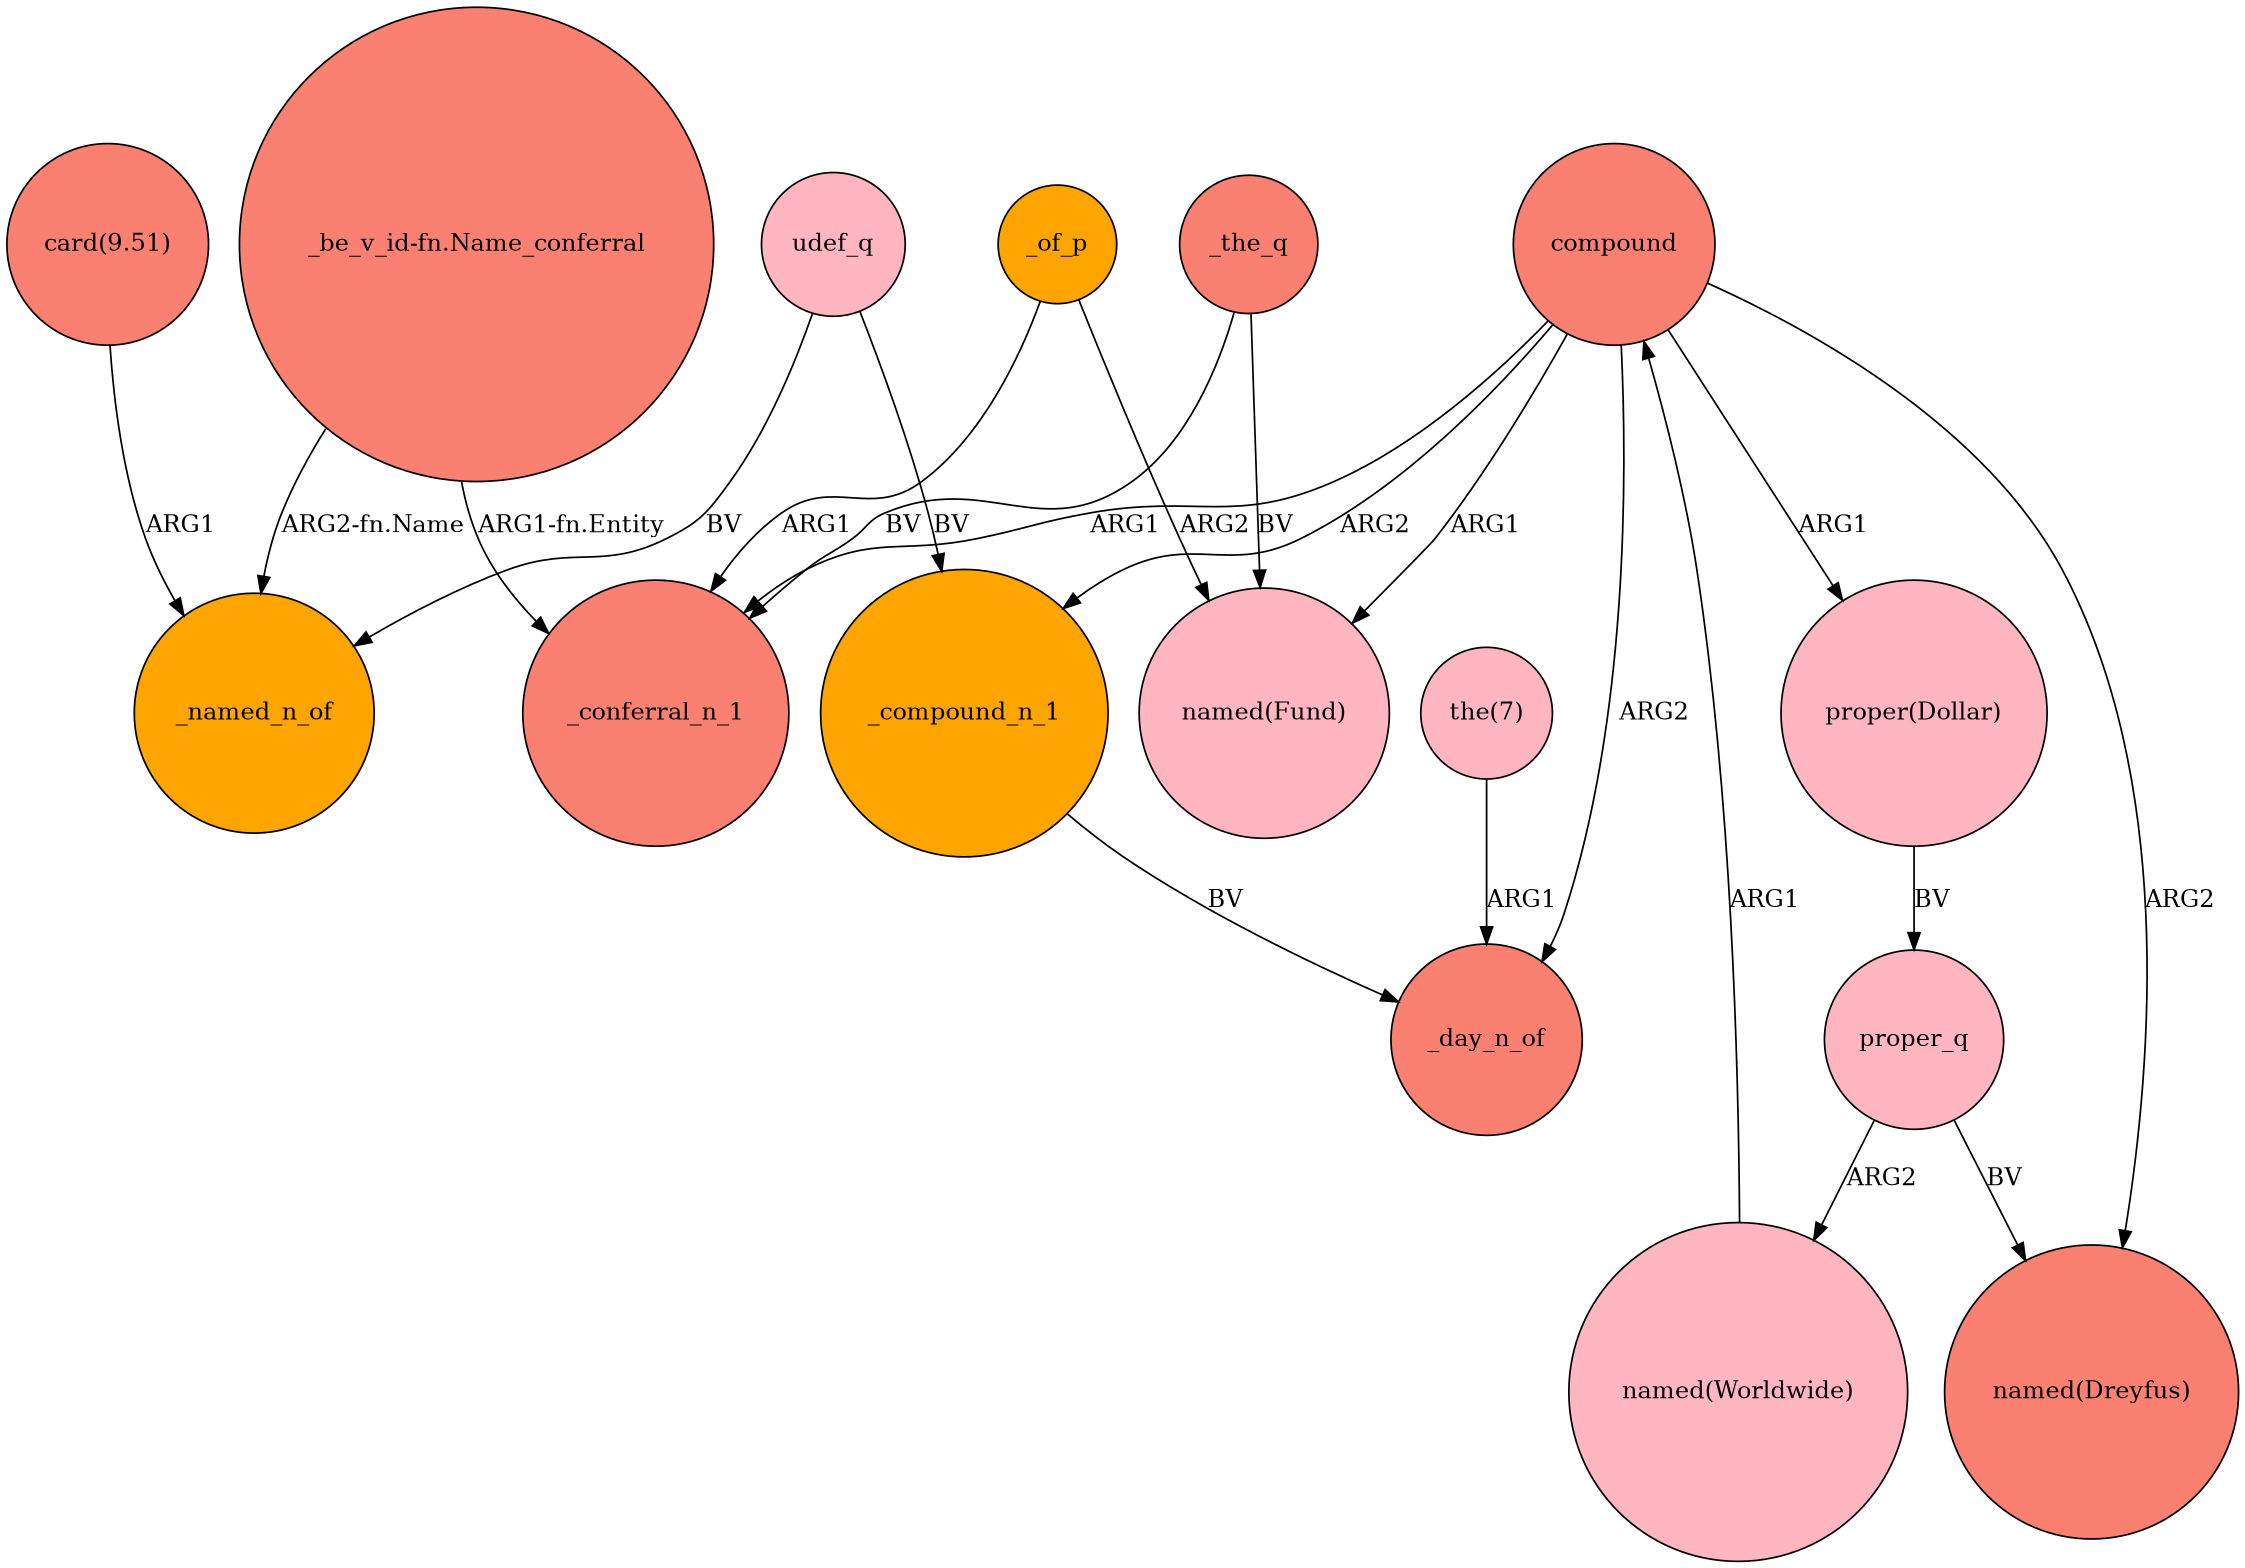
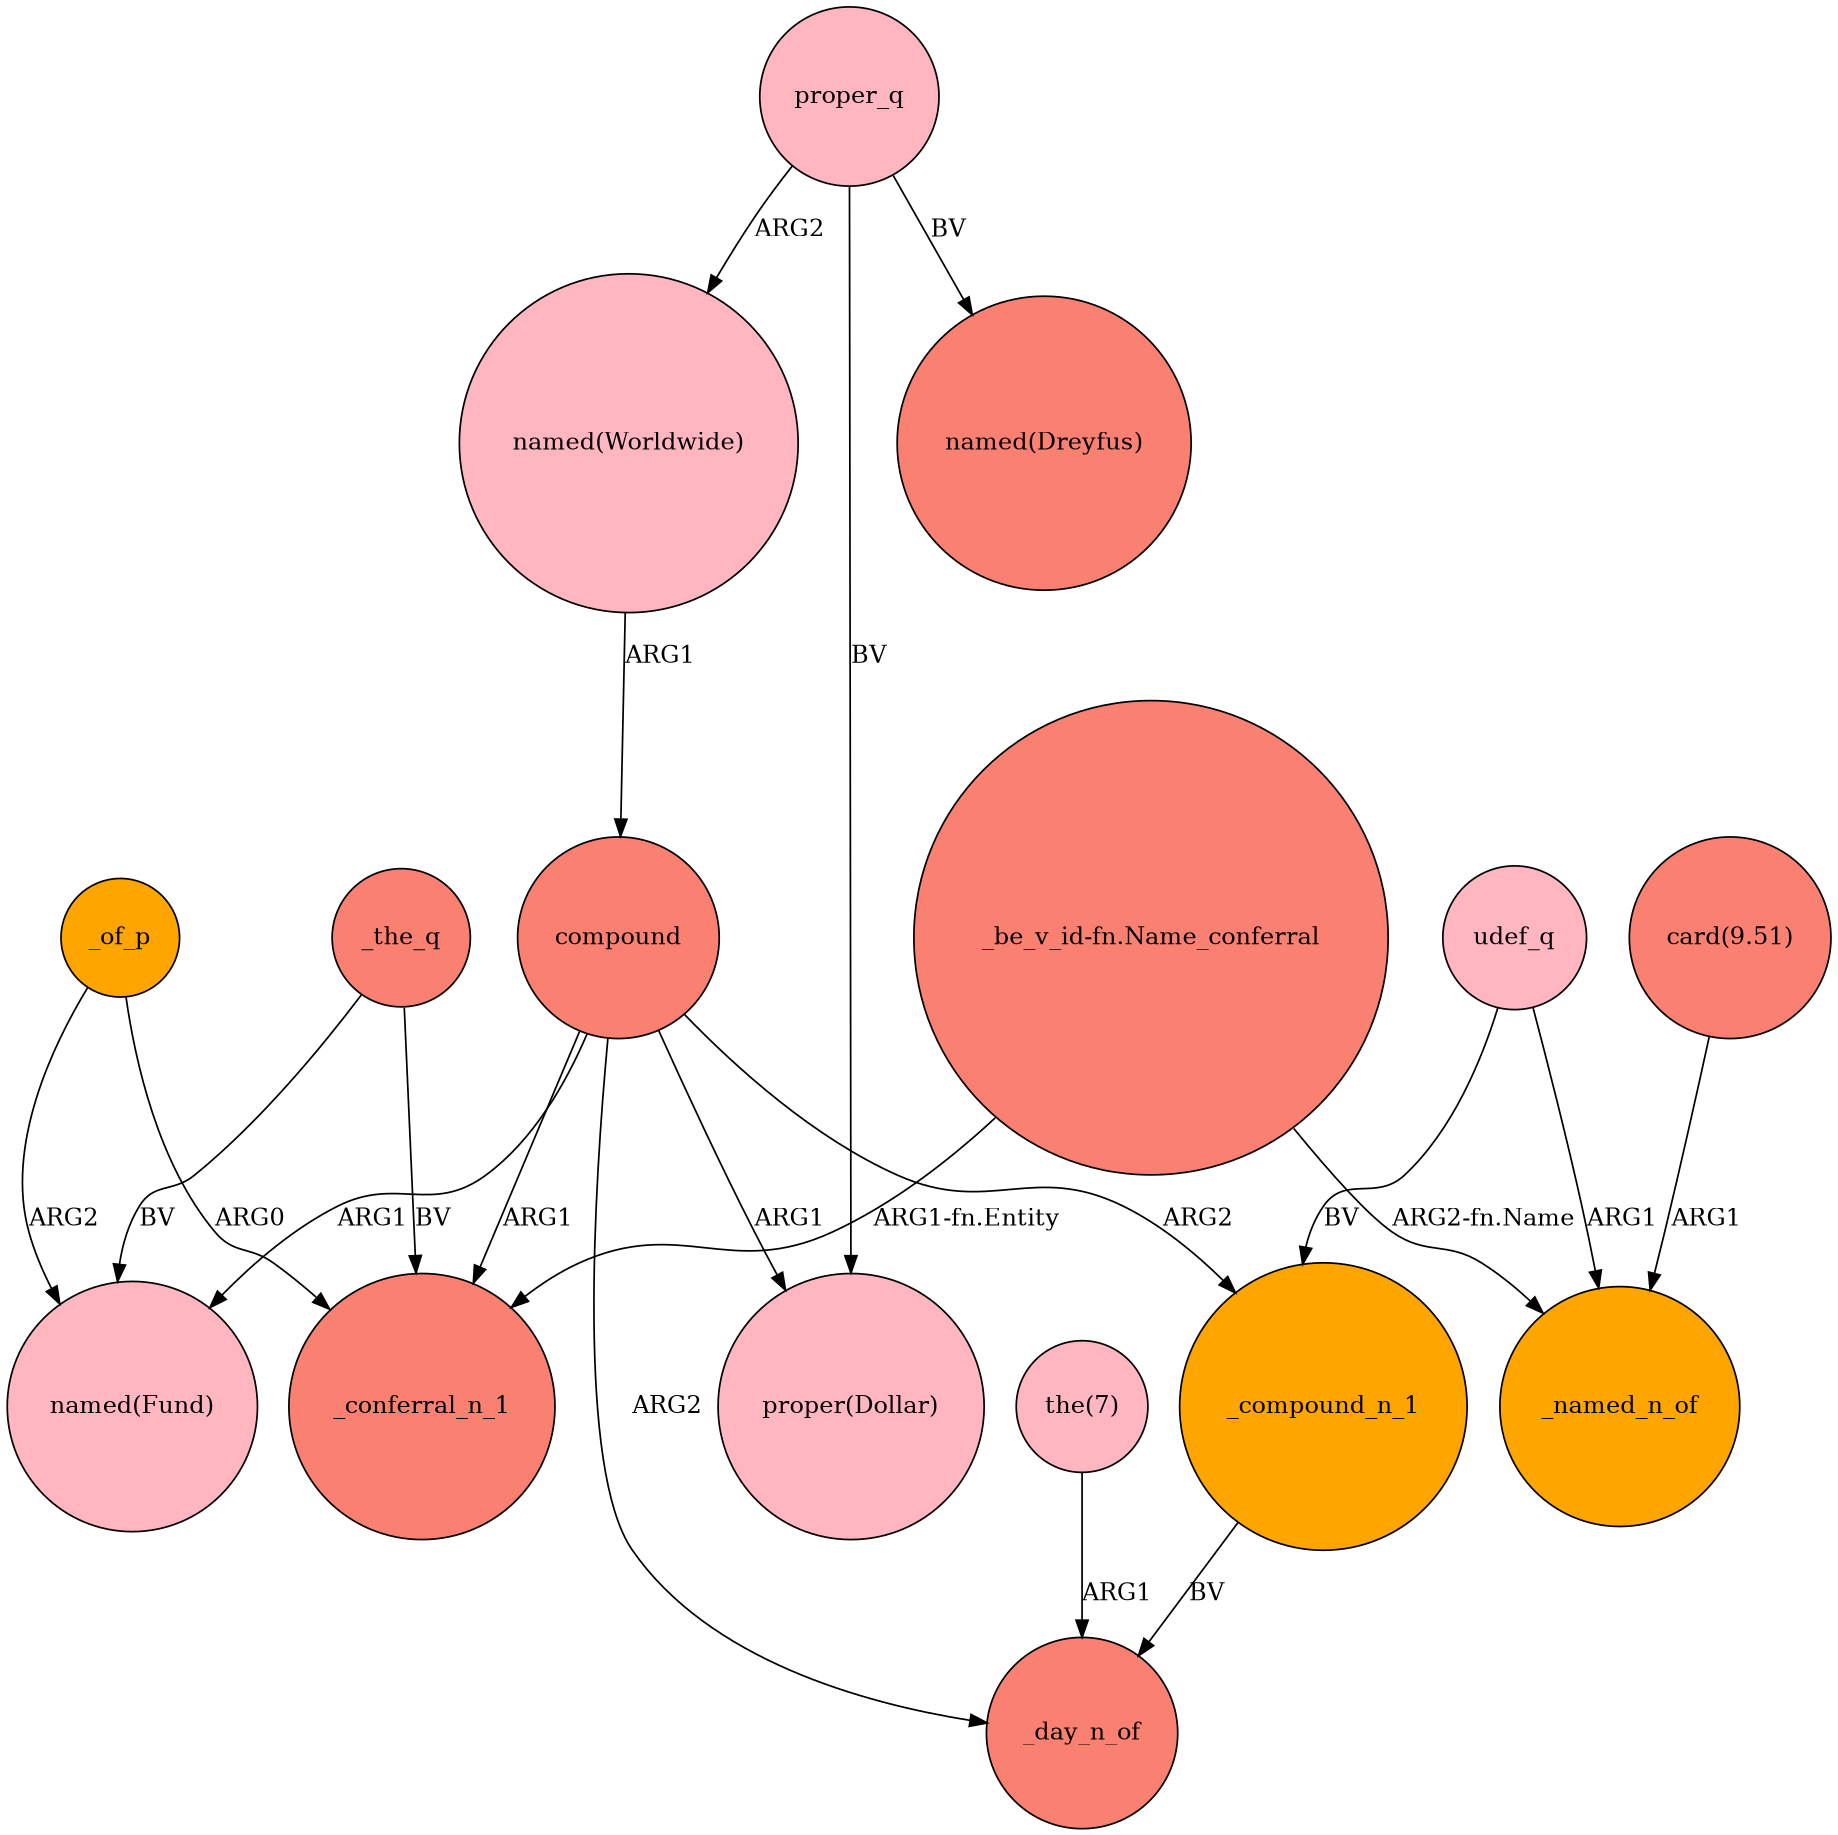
(724, 526) -> (1622, 1219)
(817, 526) -> (250, 1219)
(2103, 667) -> none
(1914, 890) -> (850, 721)
